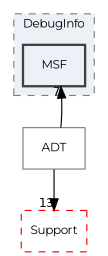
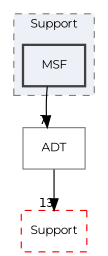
(54, 25) -> (54, 25)
(62, 113) -> (46, 103)
